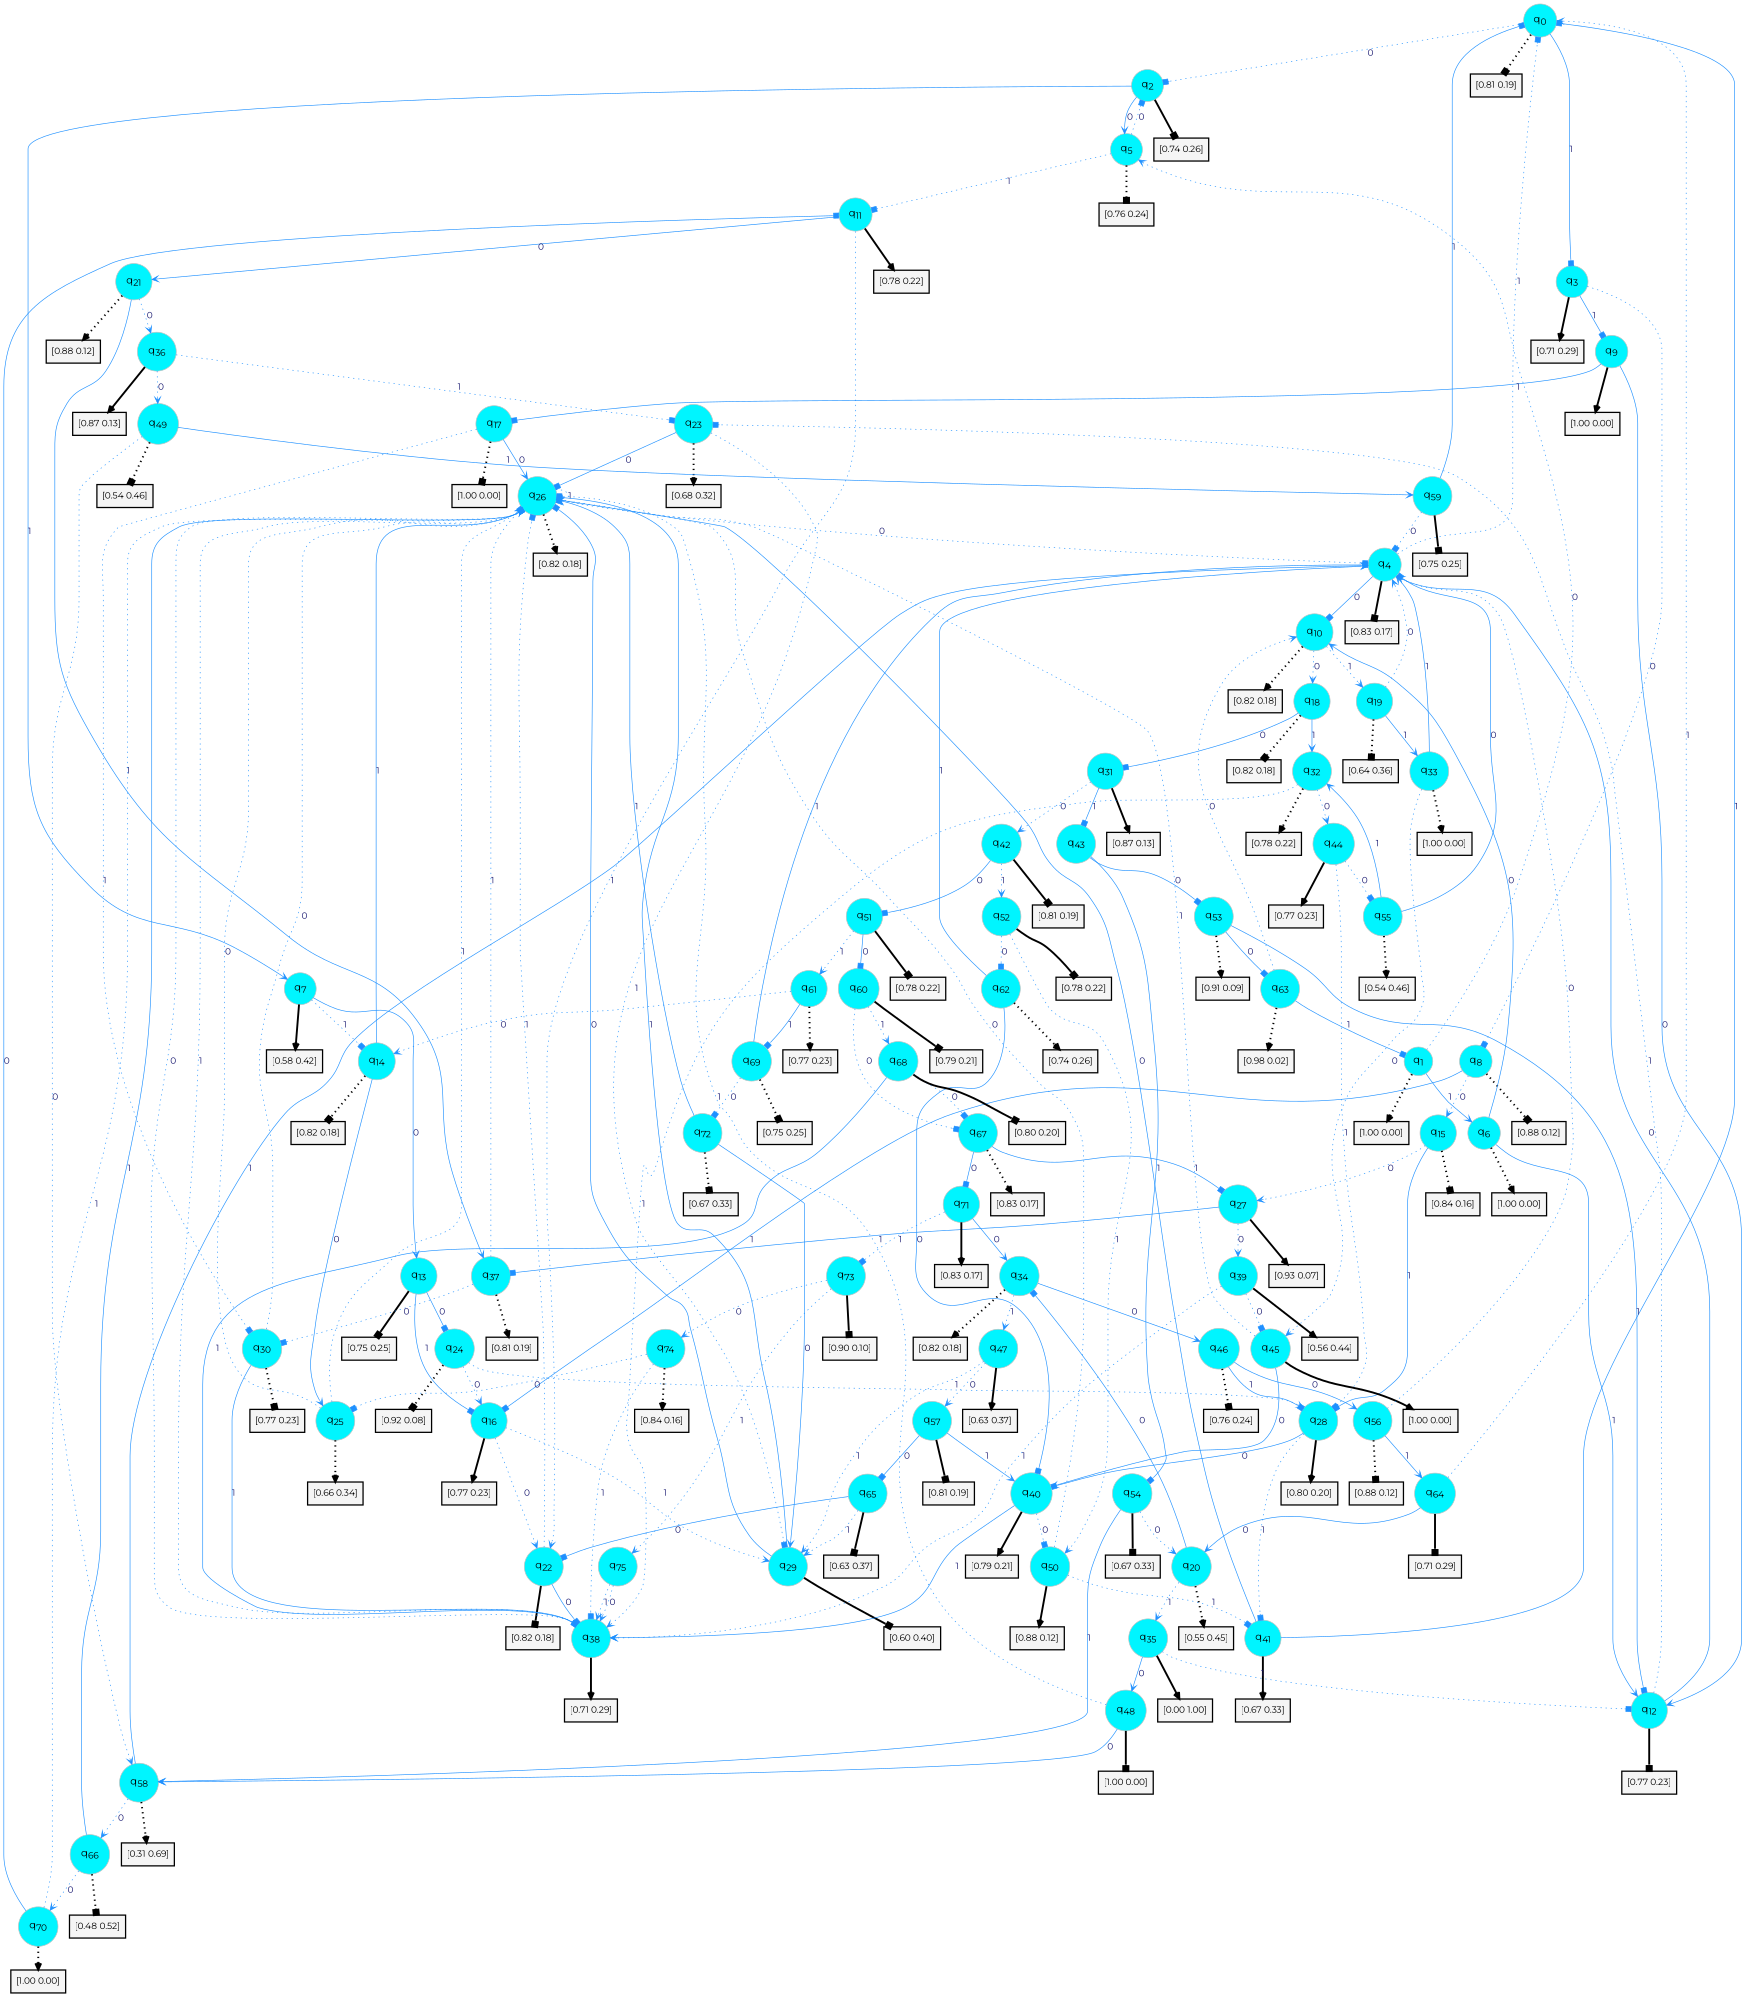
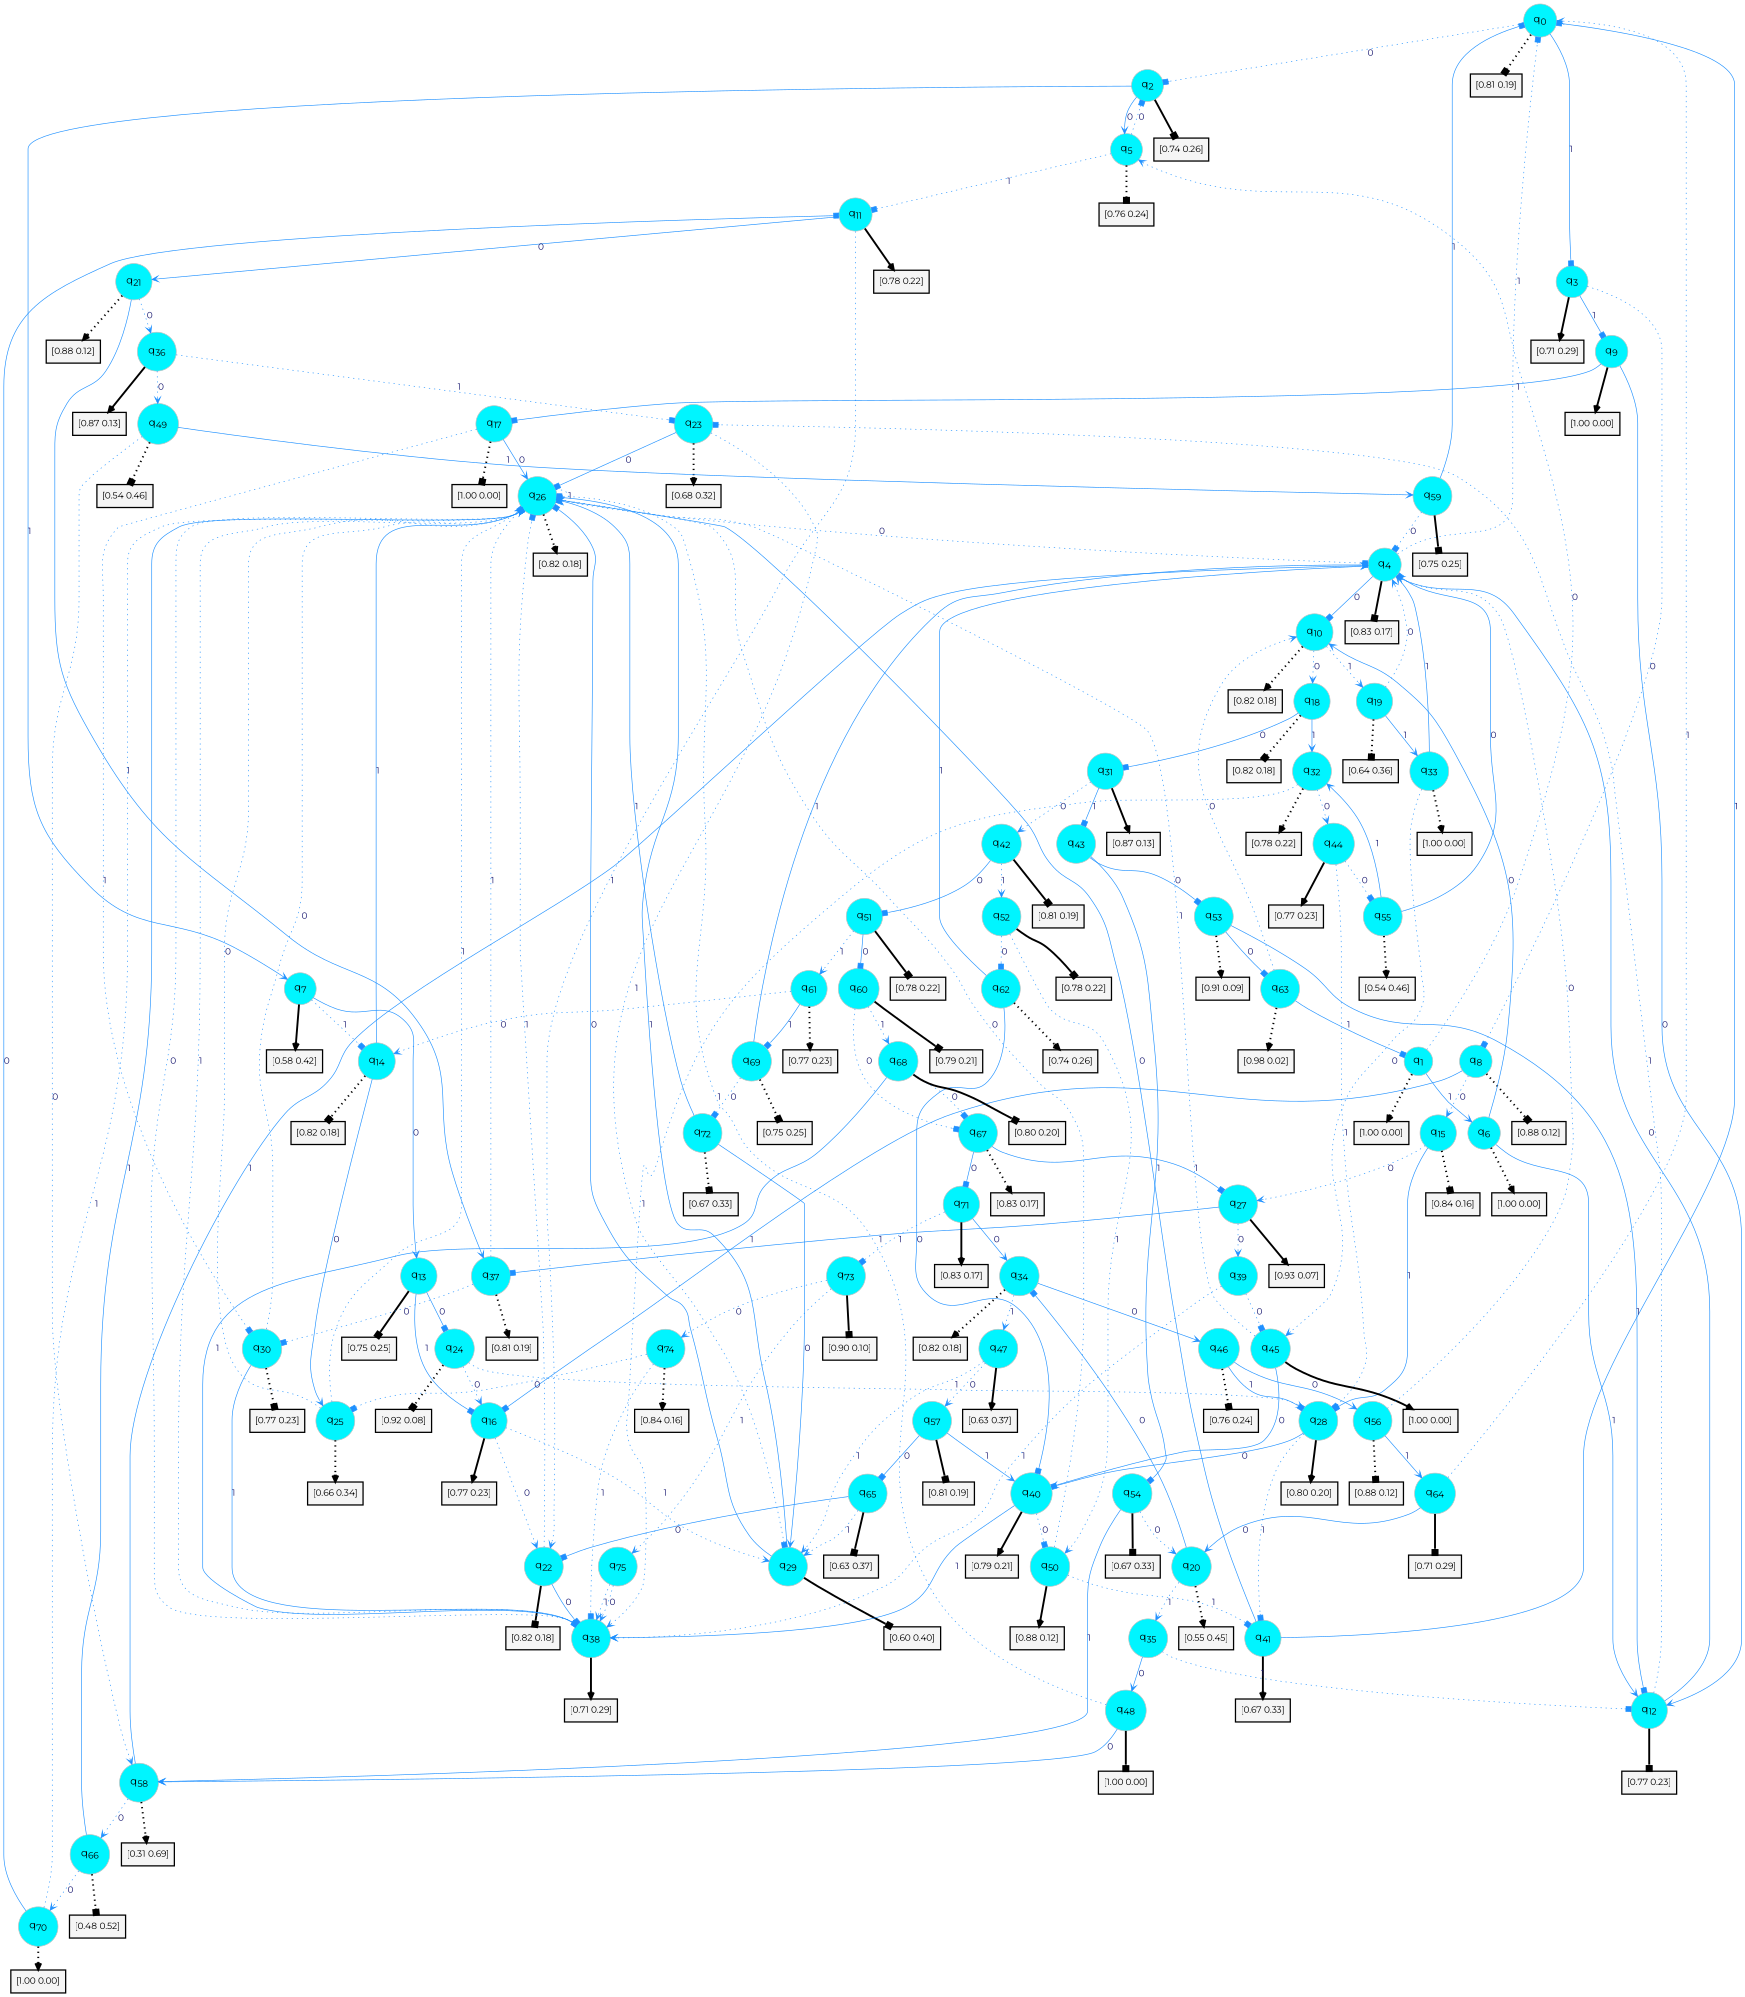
(1330, 1349) -> none
(1185, 1710) -> none
